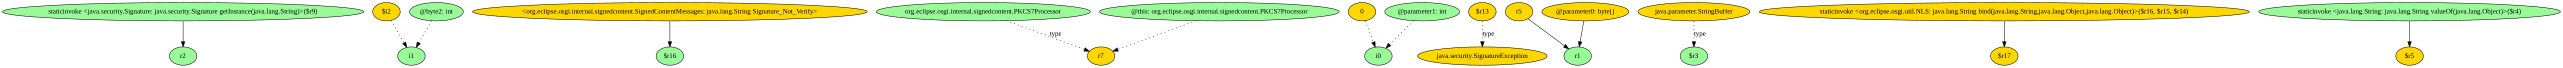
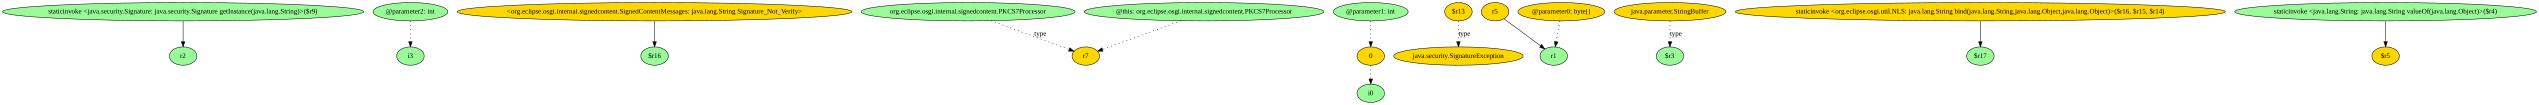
(386, 12) -> none
(436, 12) -> (410, 12)
(1582, 31) -> (1558, 31)
(1402, 33) -> (1371, 31)
(411, 56) -> (410, 56)
(2004, 56) -> (1980, 56)
